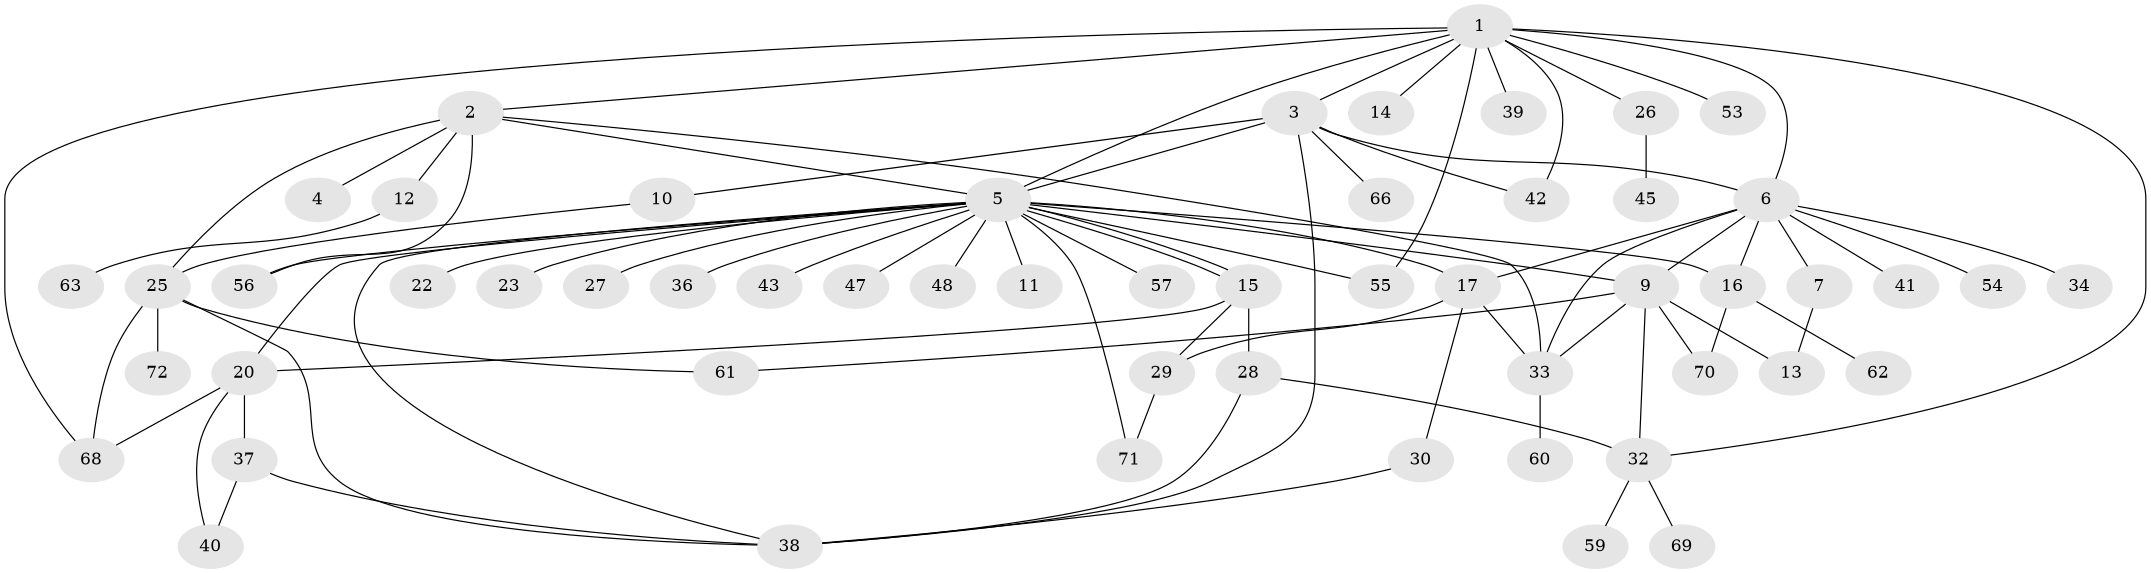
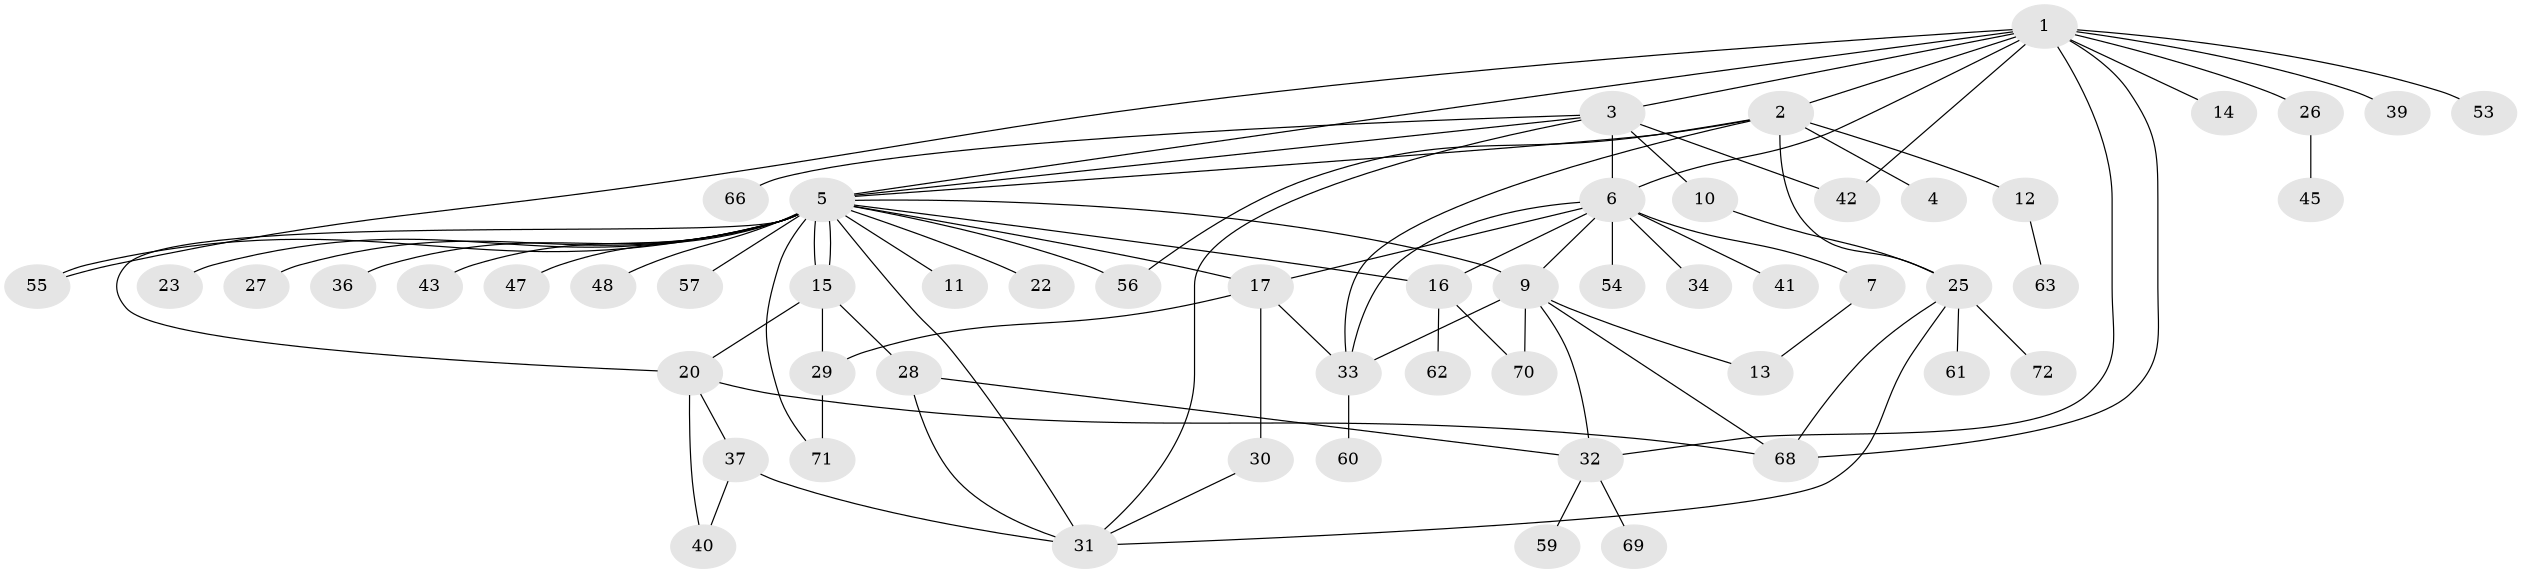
(1209, 338) -> (1656, 373)
(790, 547) -> (1085, 547)
